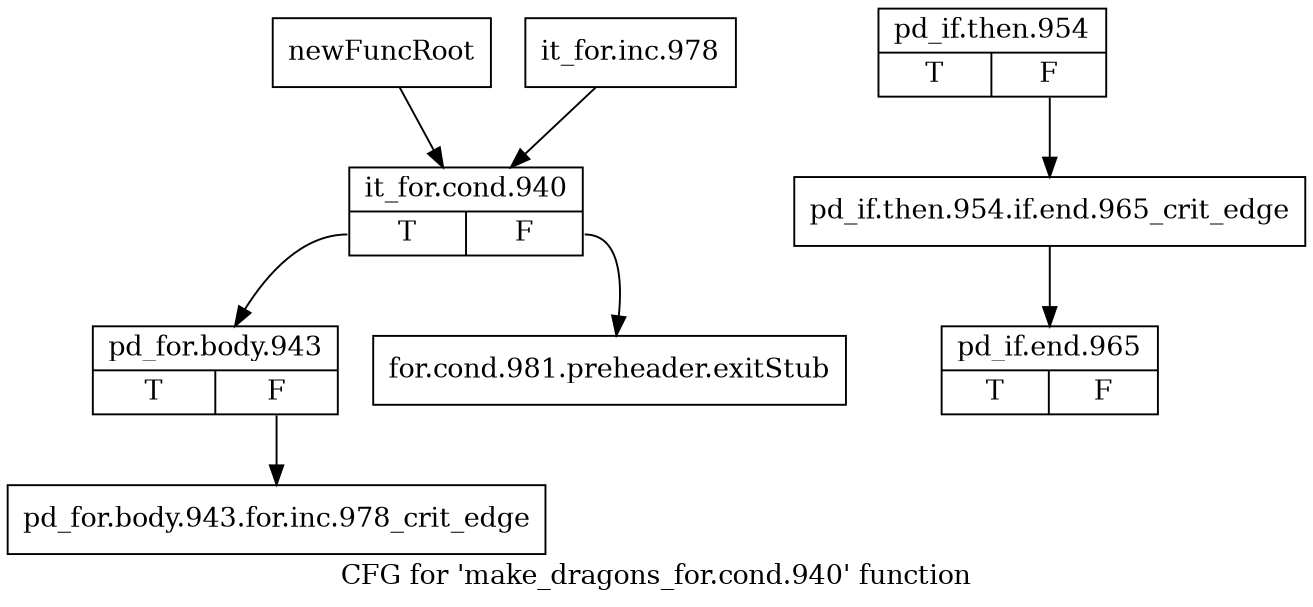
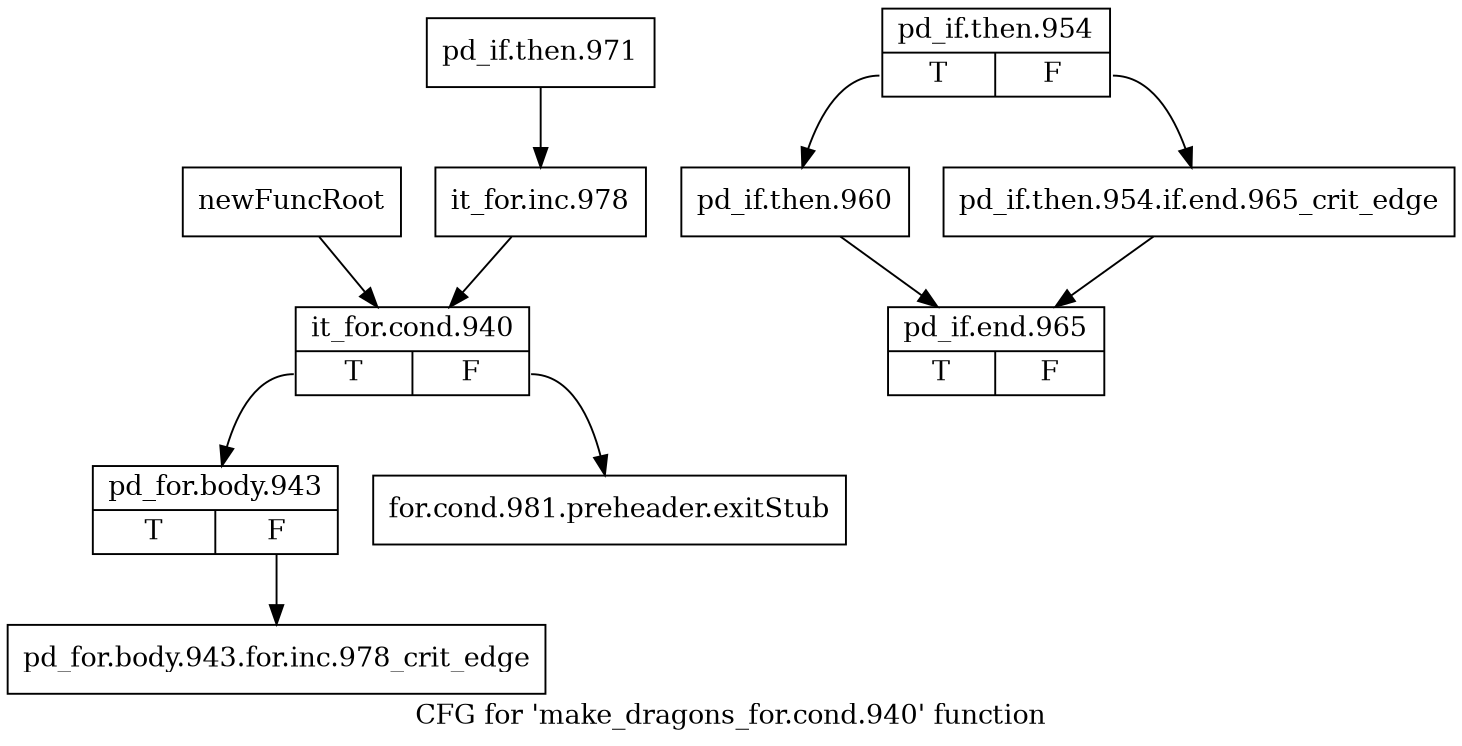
none -> (541, 53)
none -> (795, 202)
